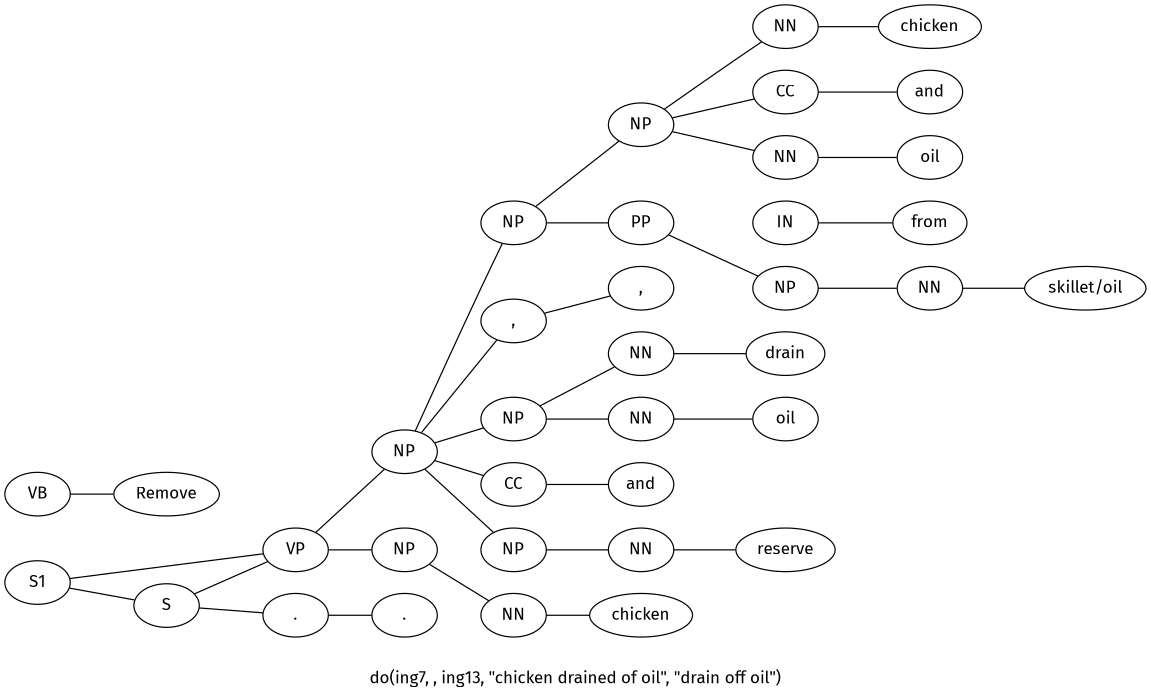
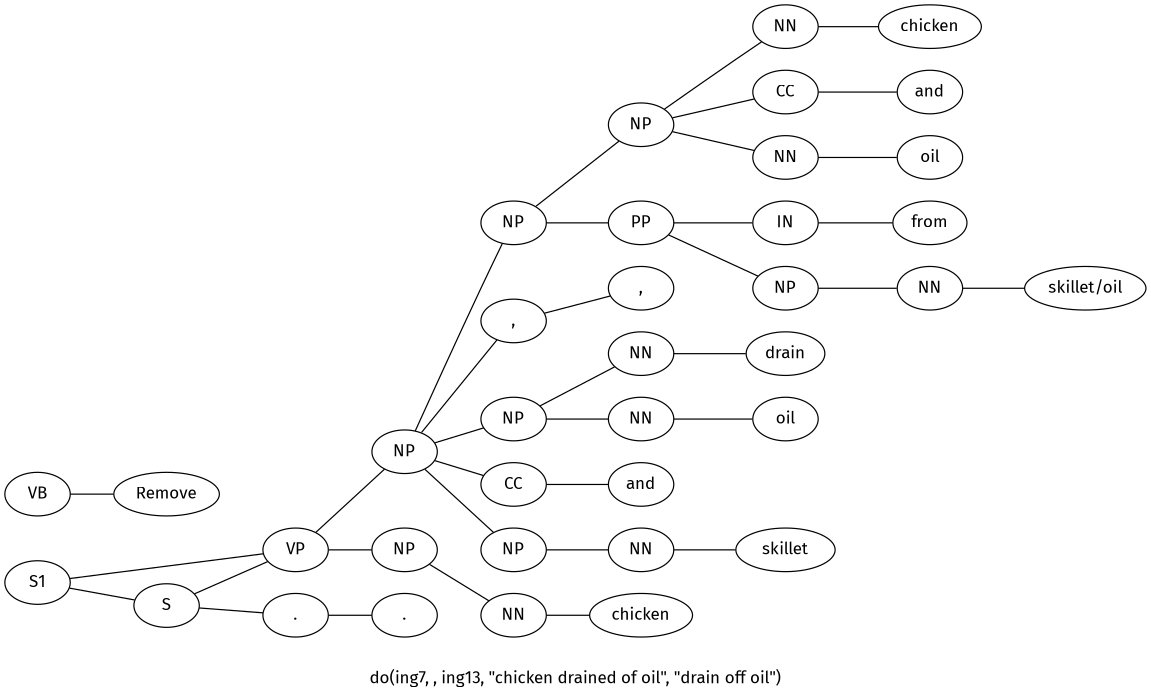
none -> (713, 223)
(786, 550) -> (786, 550)
